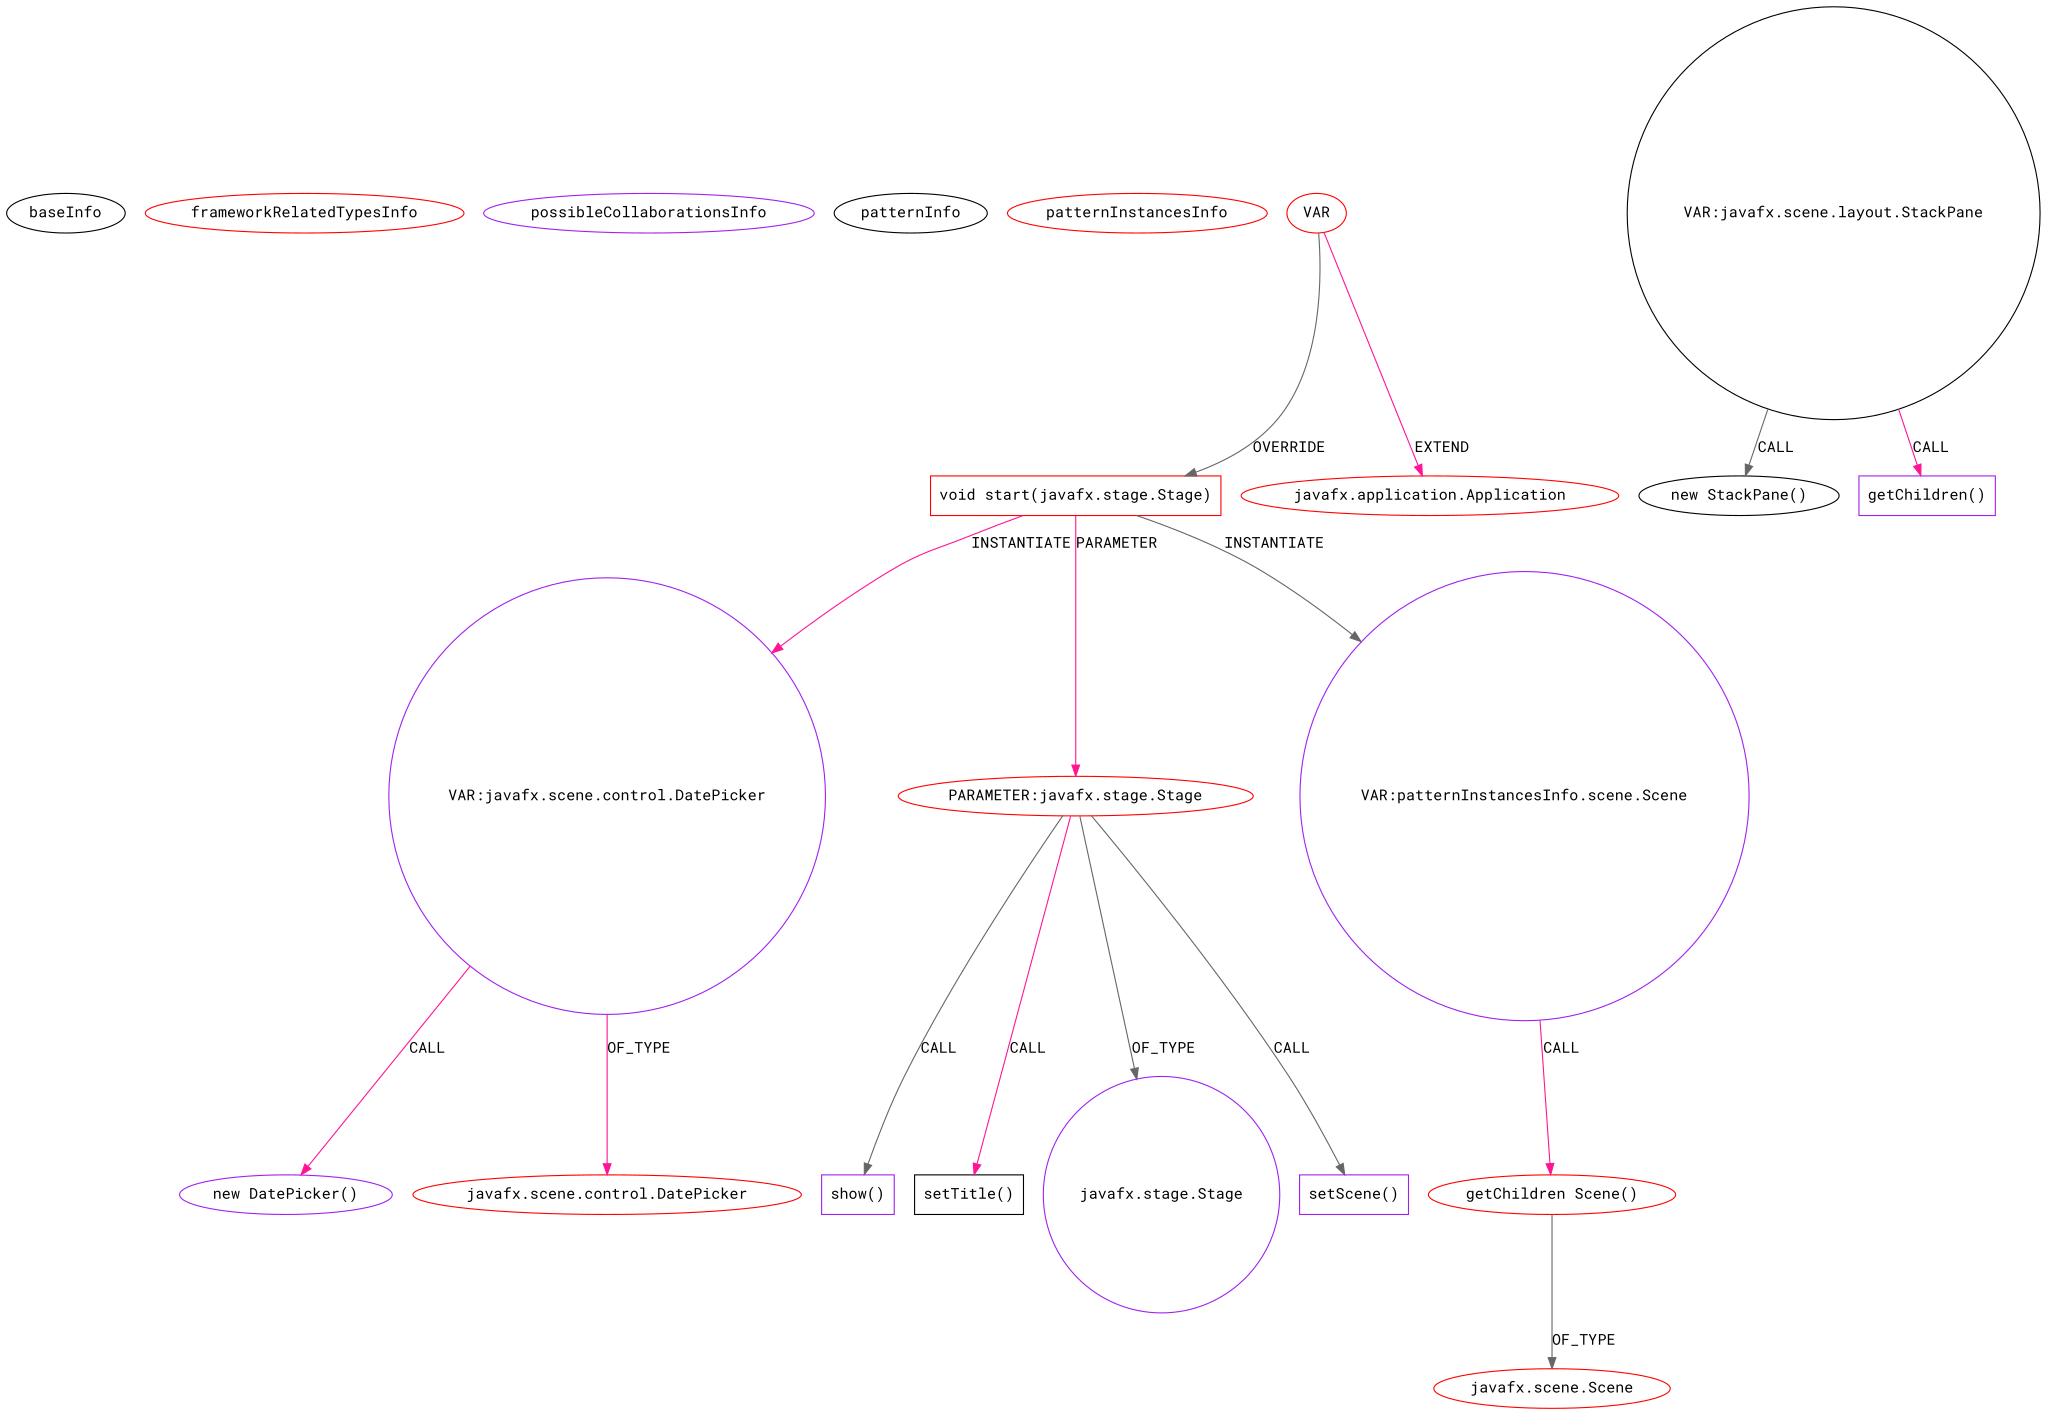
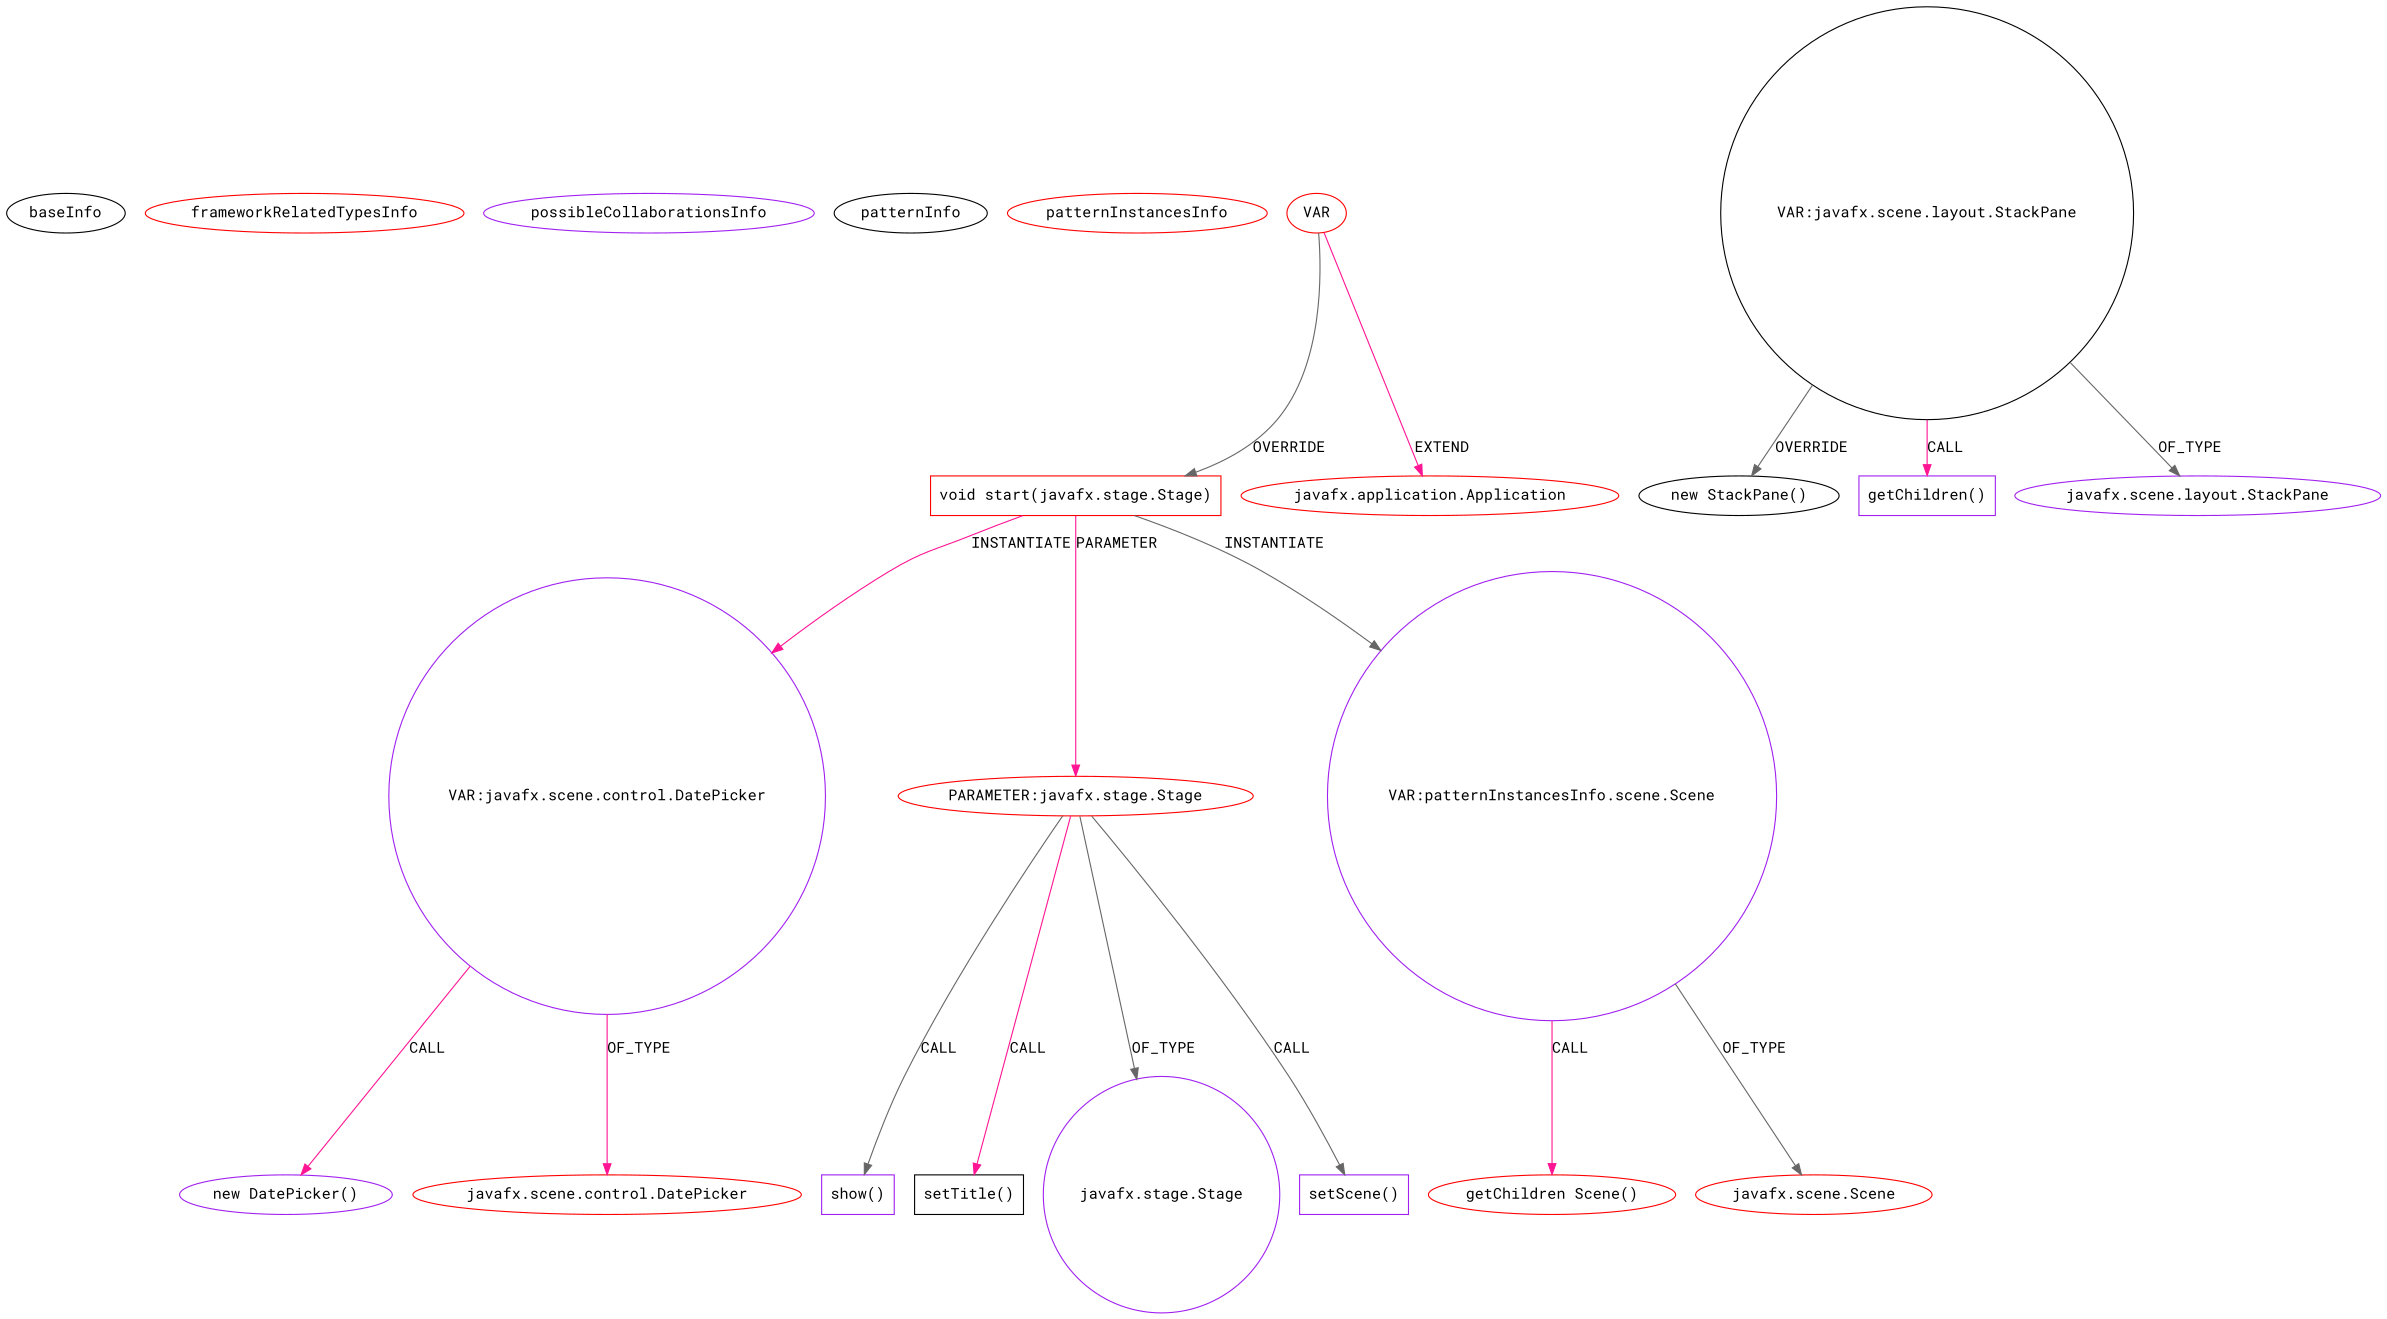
(1776, 448) -> (1812, 448)
none -> (2198, 496)
(1552, 1286) -> (1735, 1075)
